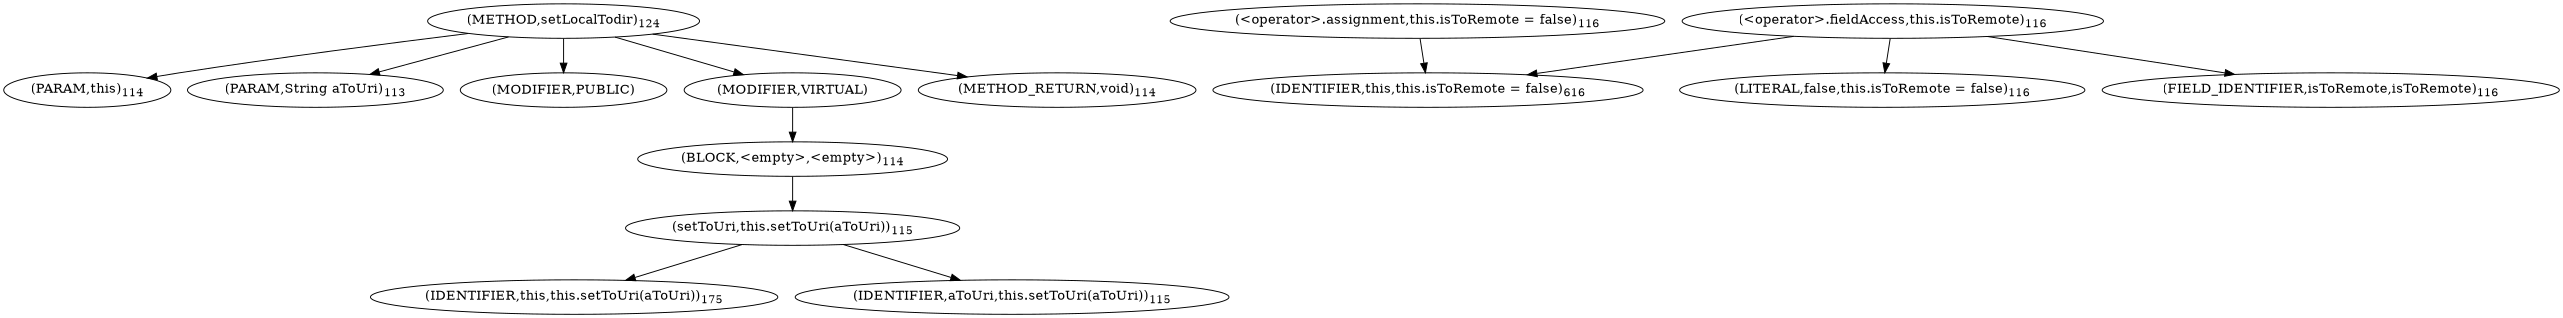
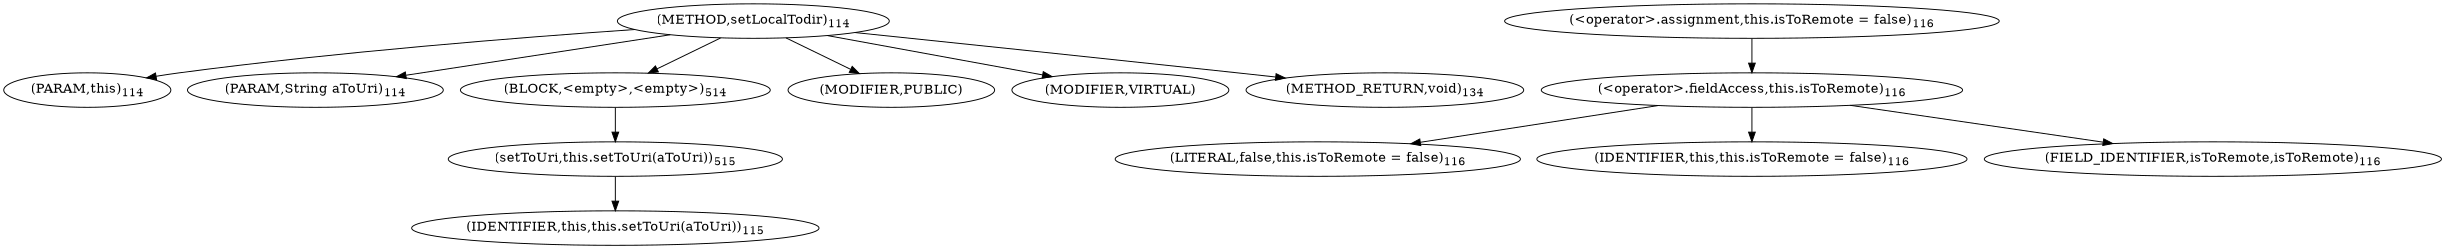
(649, 20) -> (839, 20)
(1422, 51) -> (1752, 51)
(395, 89) -> (395, 89)
(1145, 89) -> (1473, 89)
(1575, 89) -> (1899, 158)
(793, 120) -> (689, 53)
(893, 158) -> (716, 89)
(902, 227) -> (725, 158)
(712, 296) -> (753, 227)
(1012, 297) -> none
